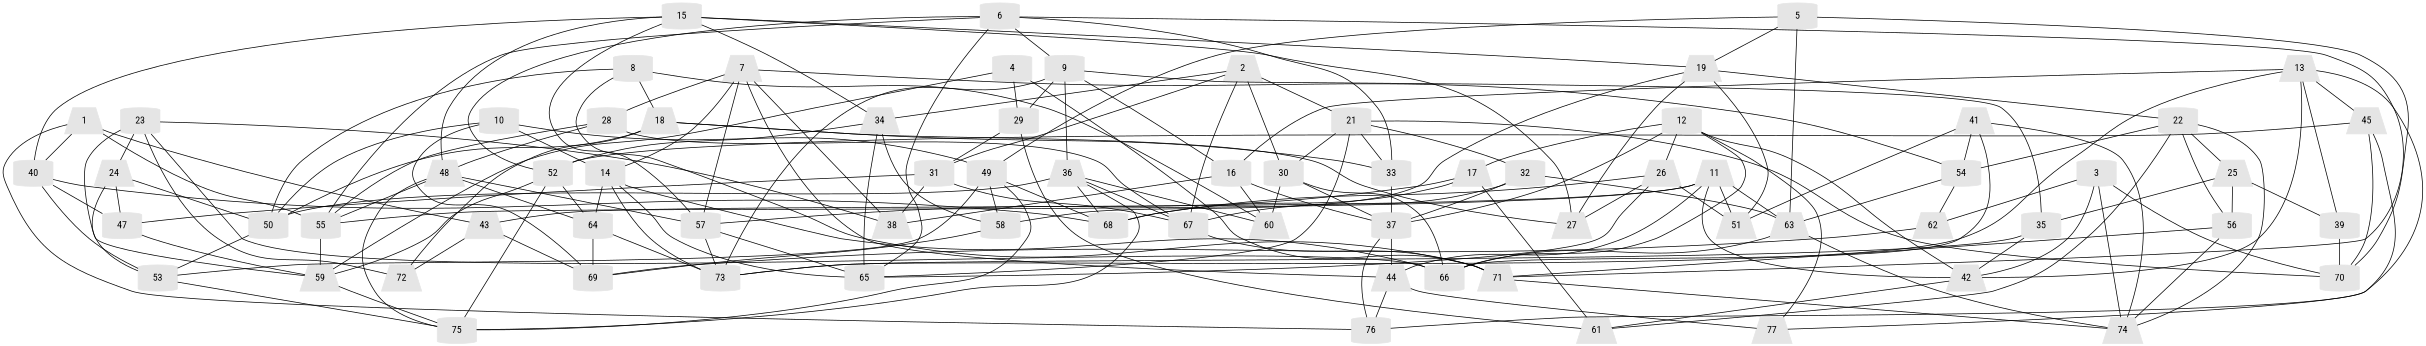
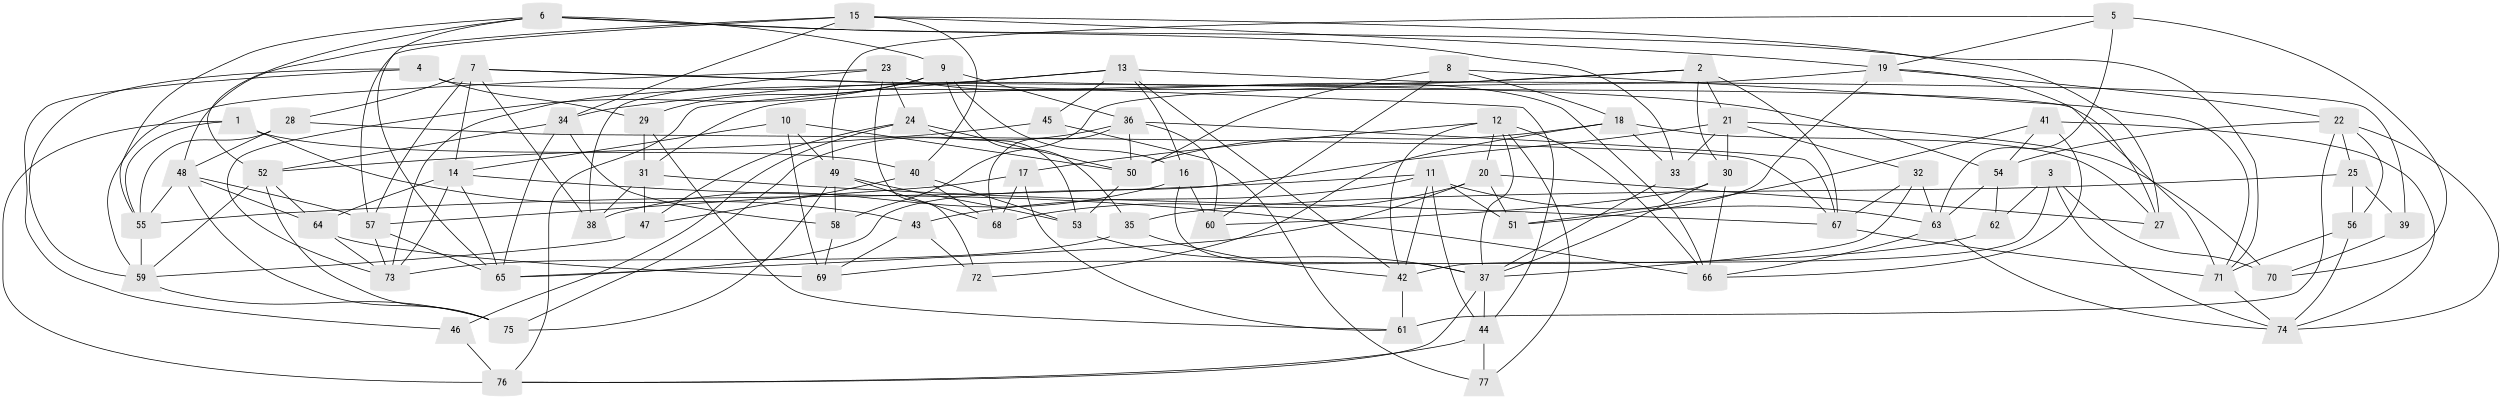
(1661, 173) -> (1484, 173)
(2372, 202) -> none
(268, 298) -> (1280, 257)
none -> (456, 330)
